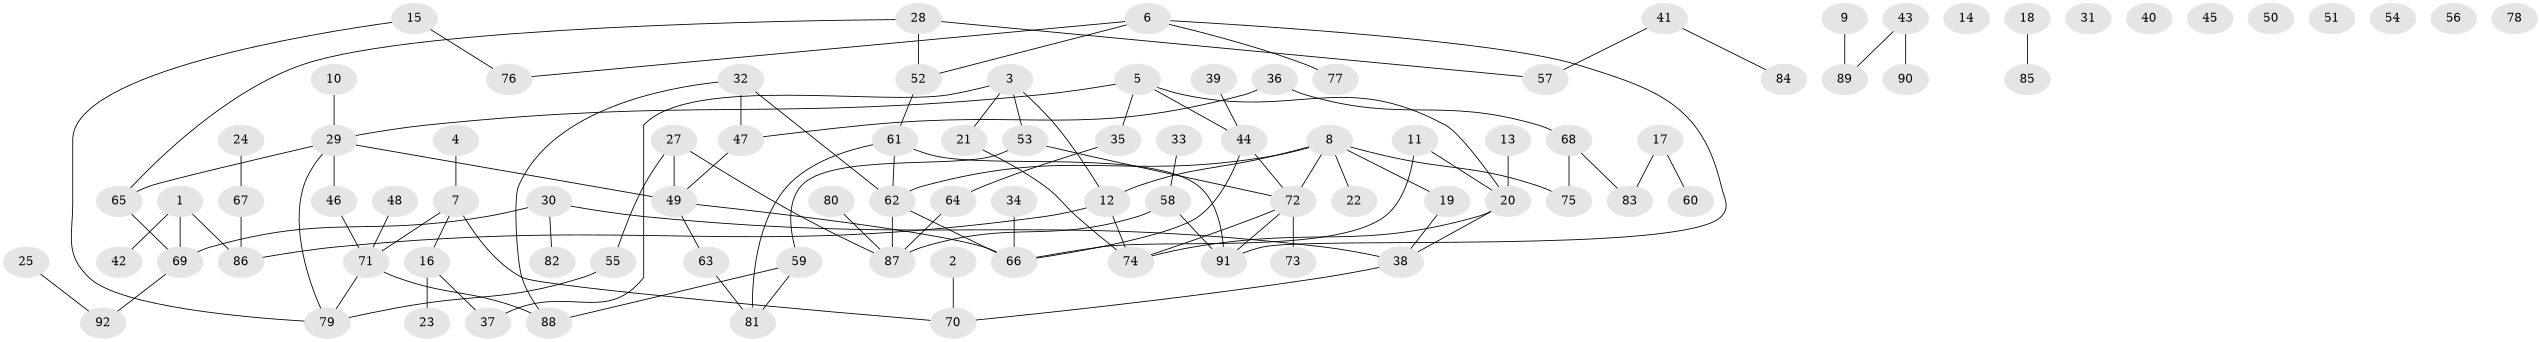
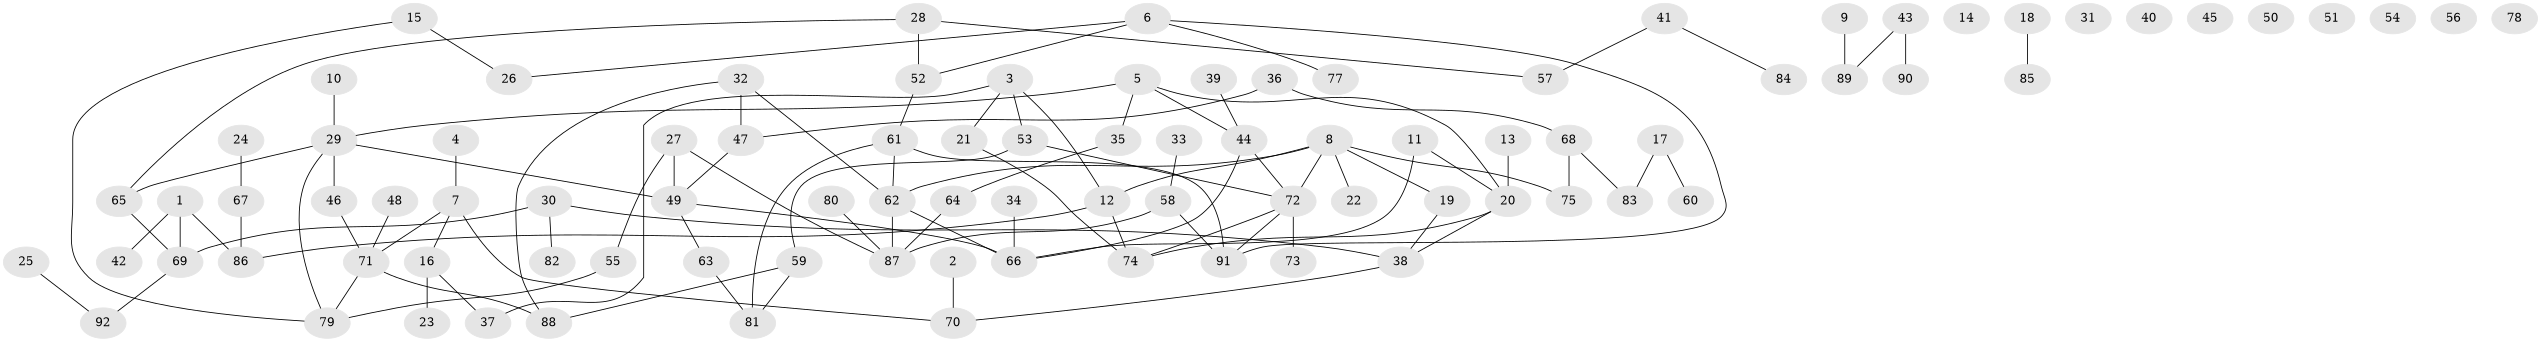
(509, 80) -> (509, 80)
